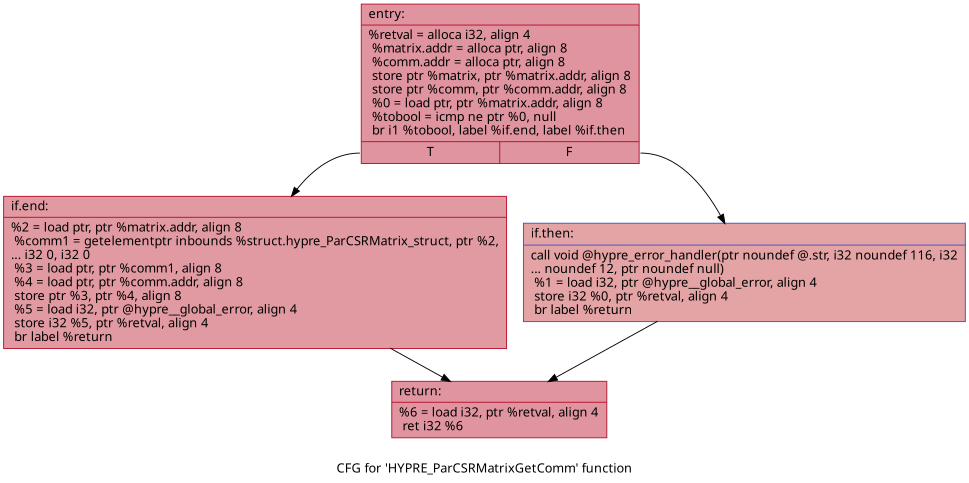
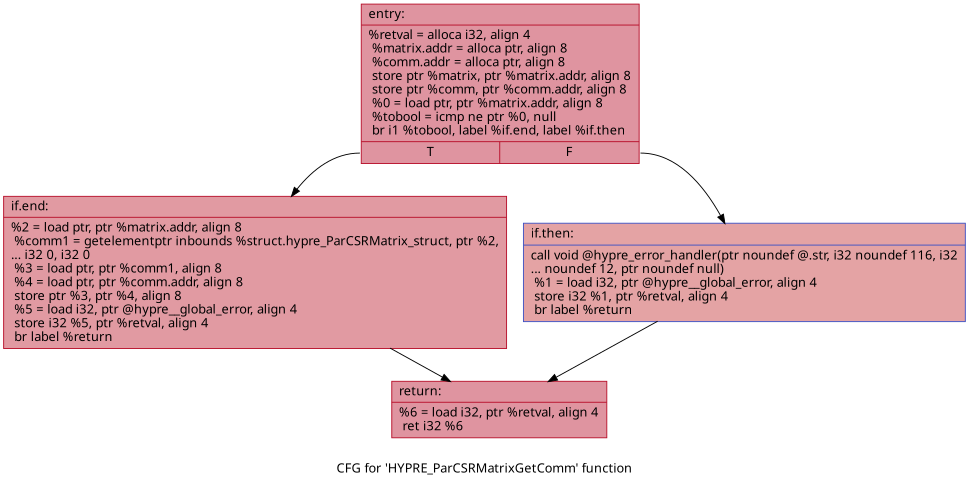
(630, 297) -> (630, 297)
